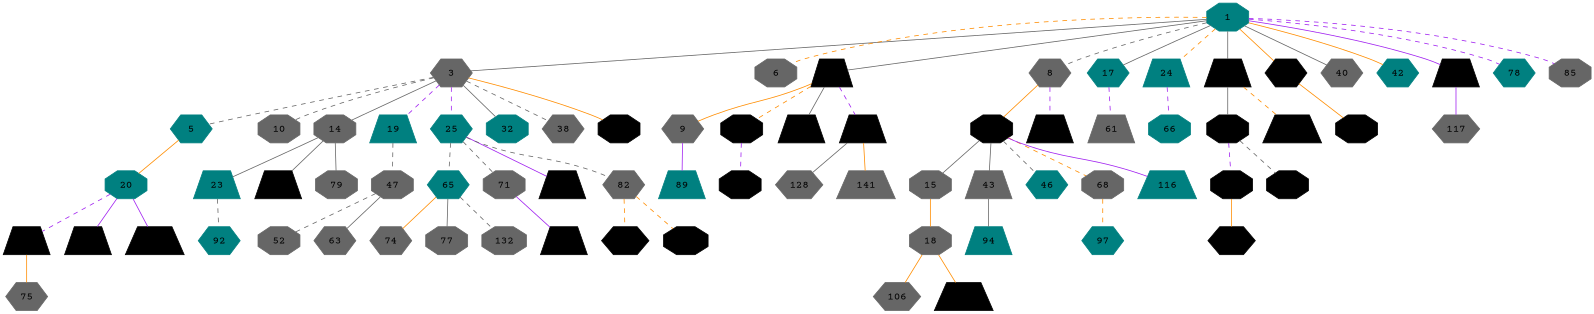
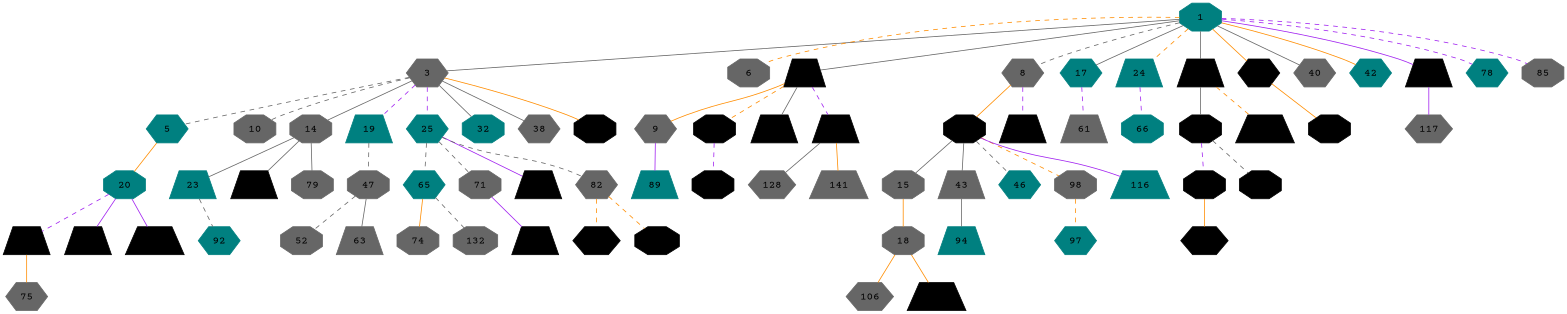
(507, 101) -> (483, 101)
(1103, 185) -> (1076, 185)
(335, 241) -> (360, 241)
(391, 241) -> (418, 241)
(447, 241) -> none
